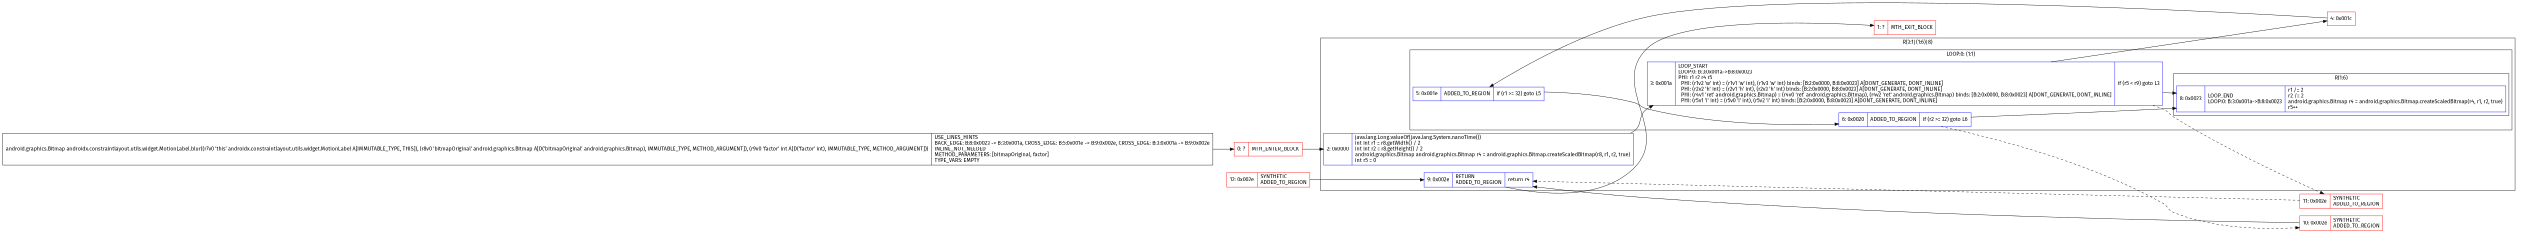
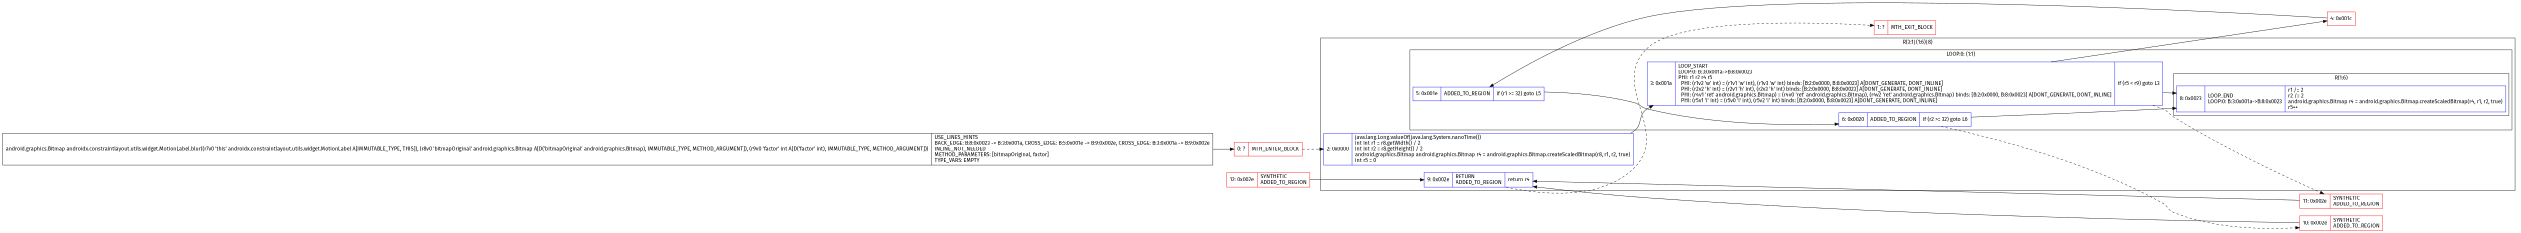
(1637, 63) -> (1637, 63)
(1311, 149) -> (1311, 149)
(2014, 193) -> (2014, 193)
